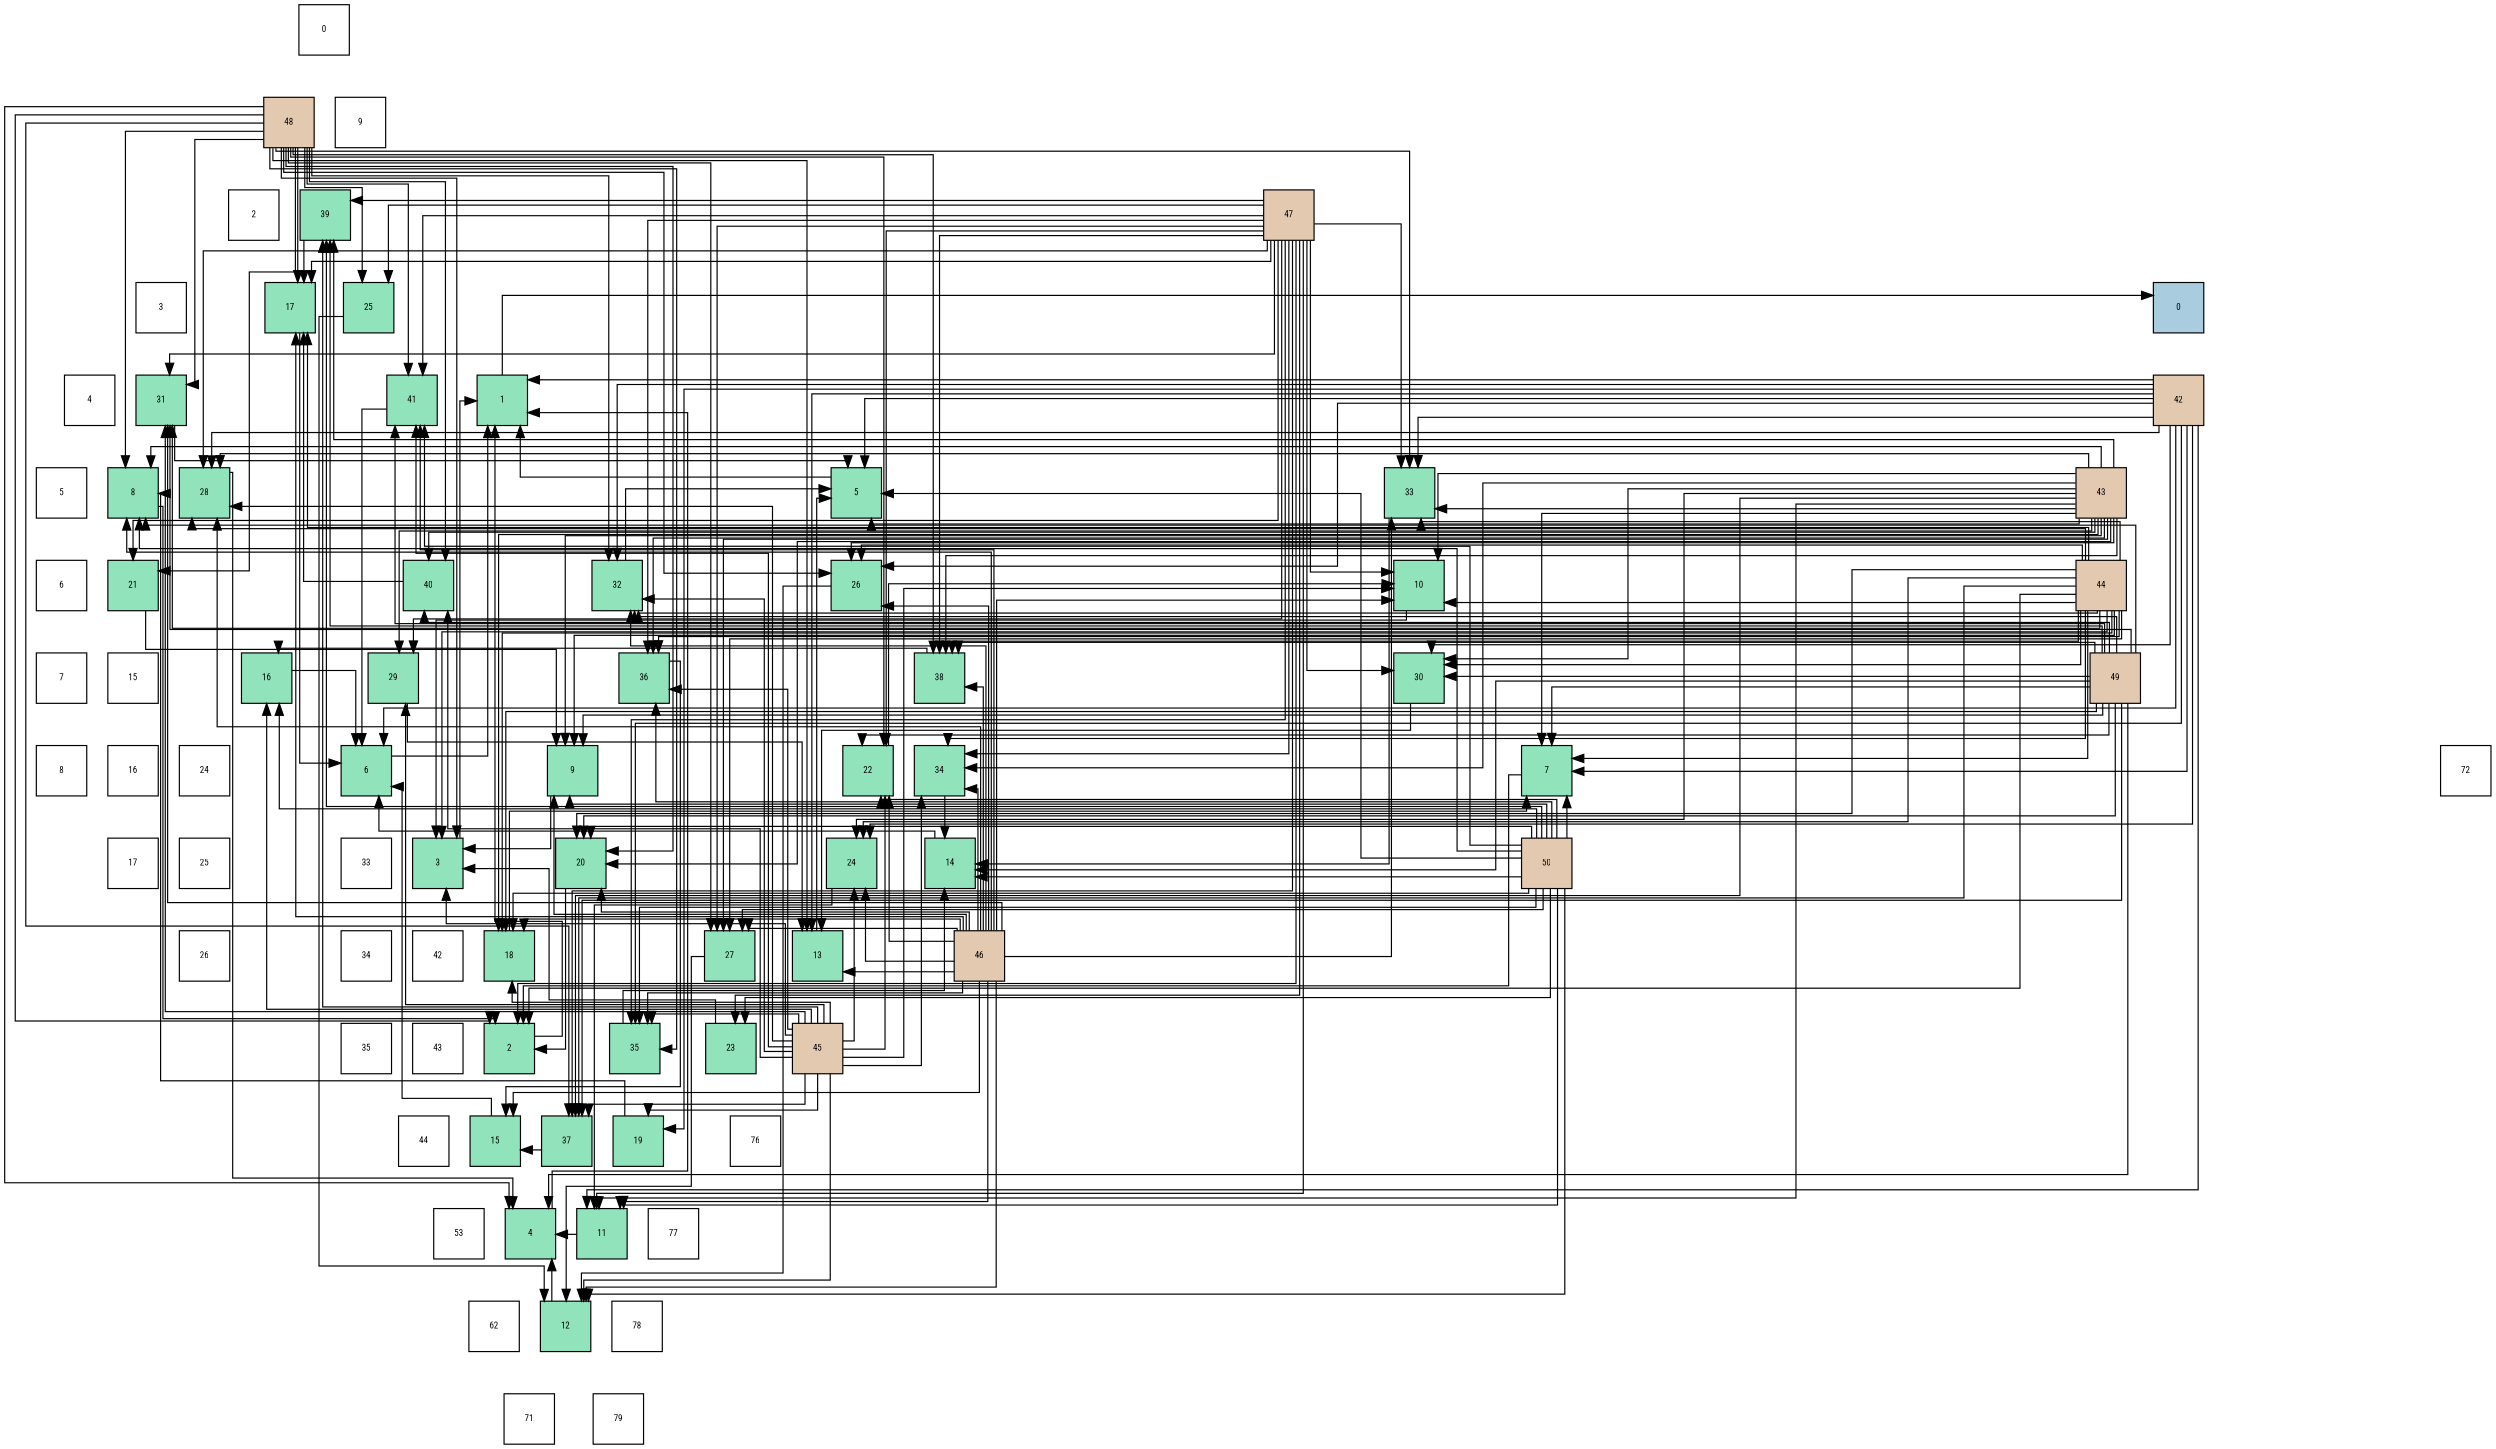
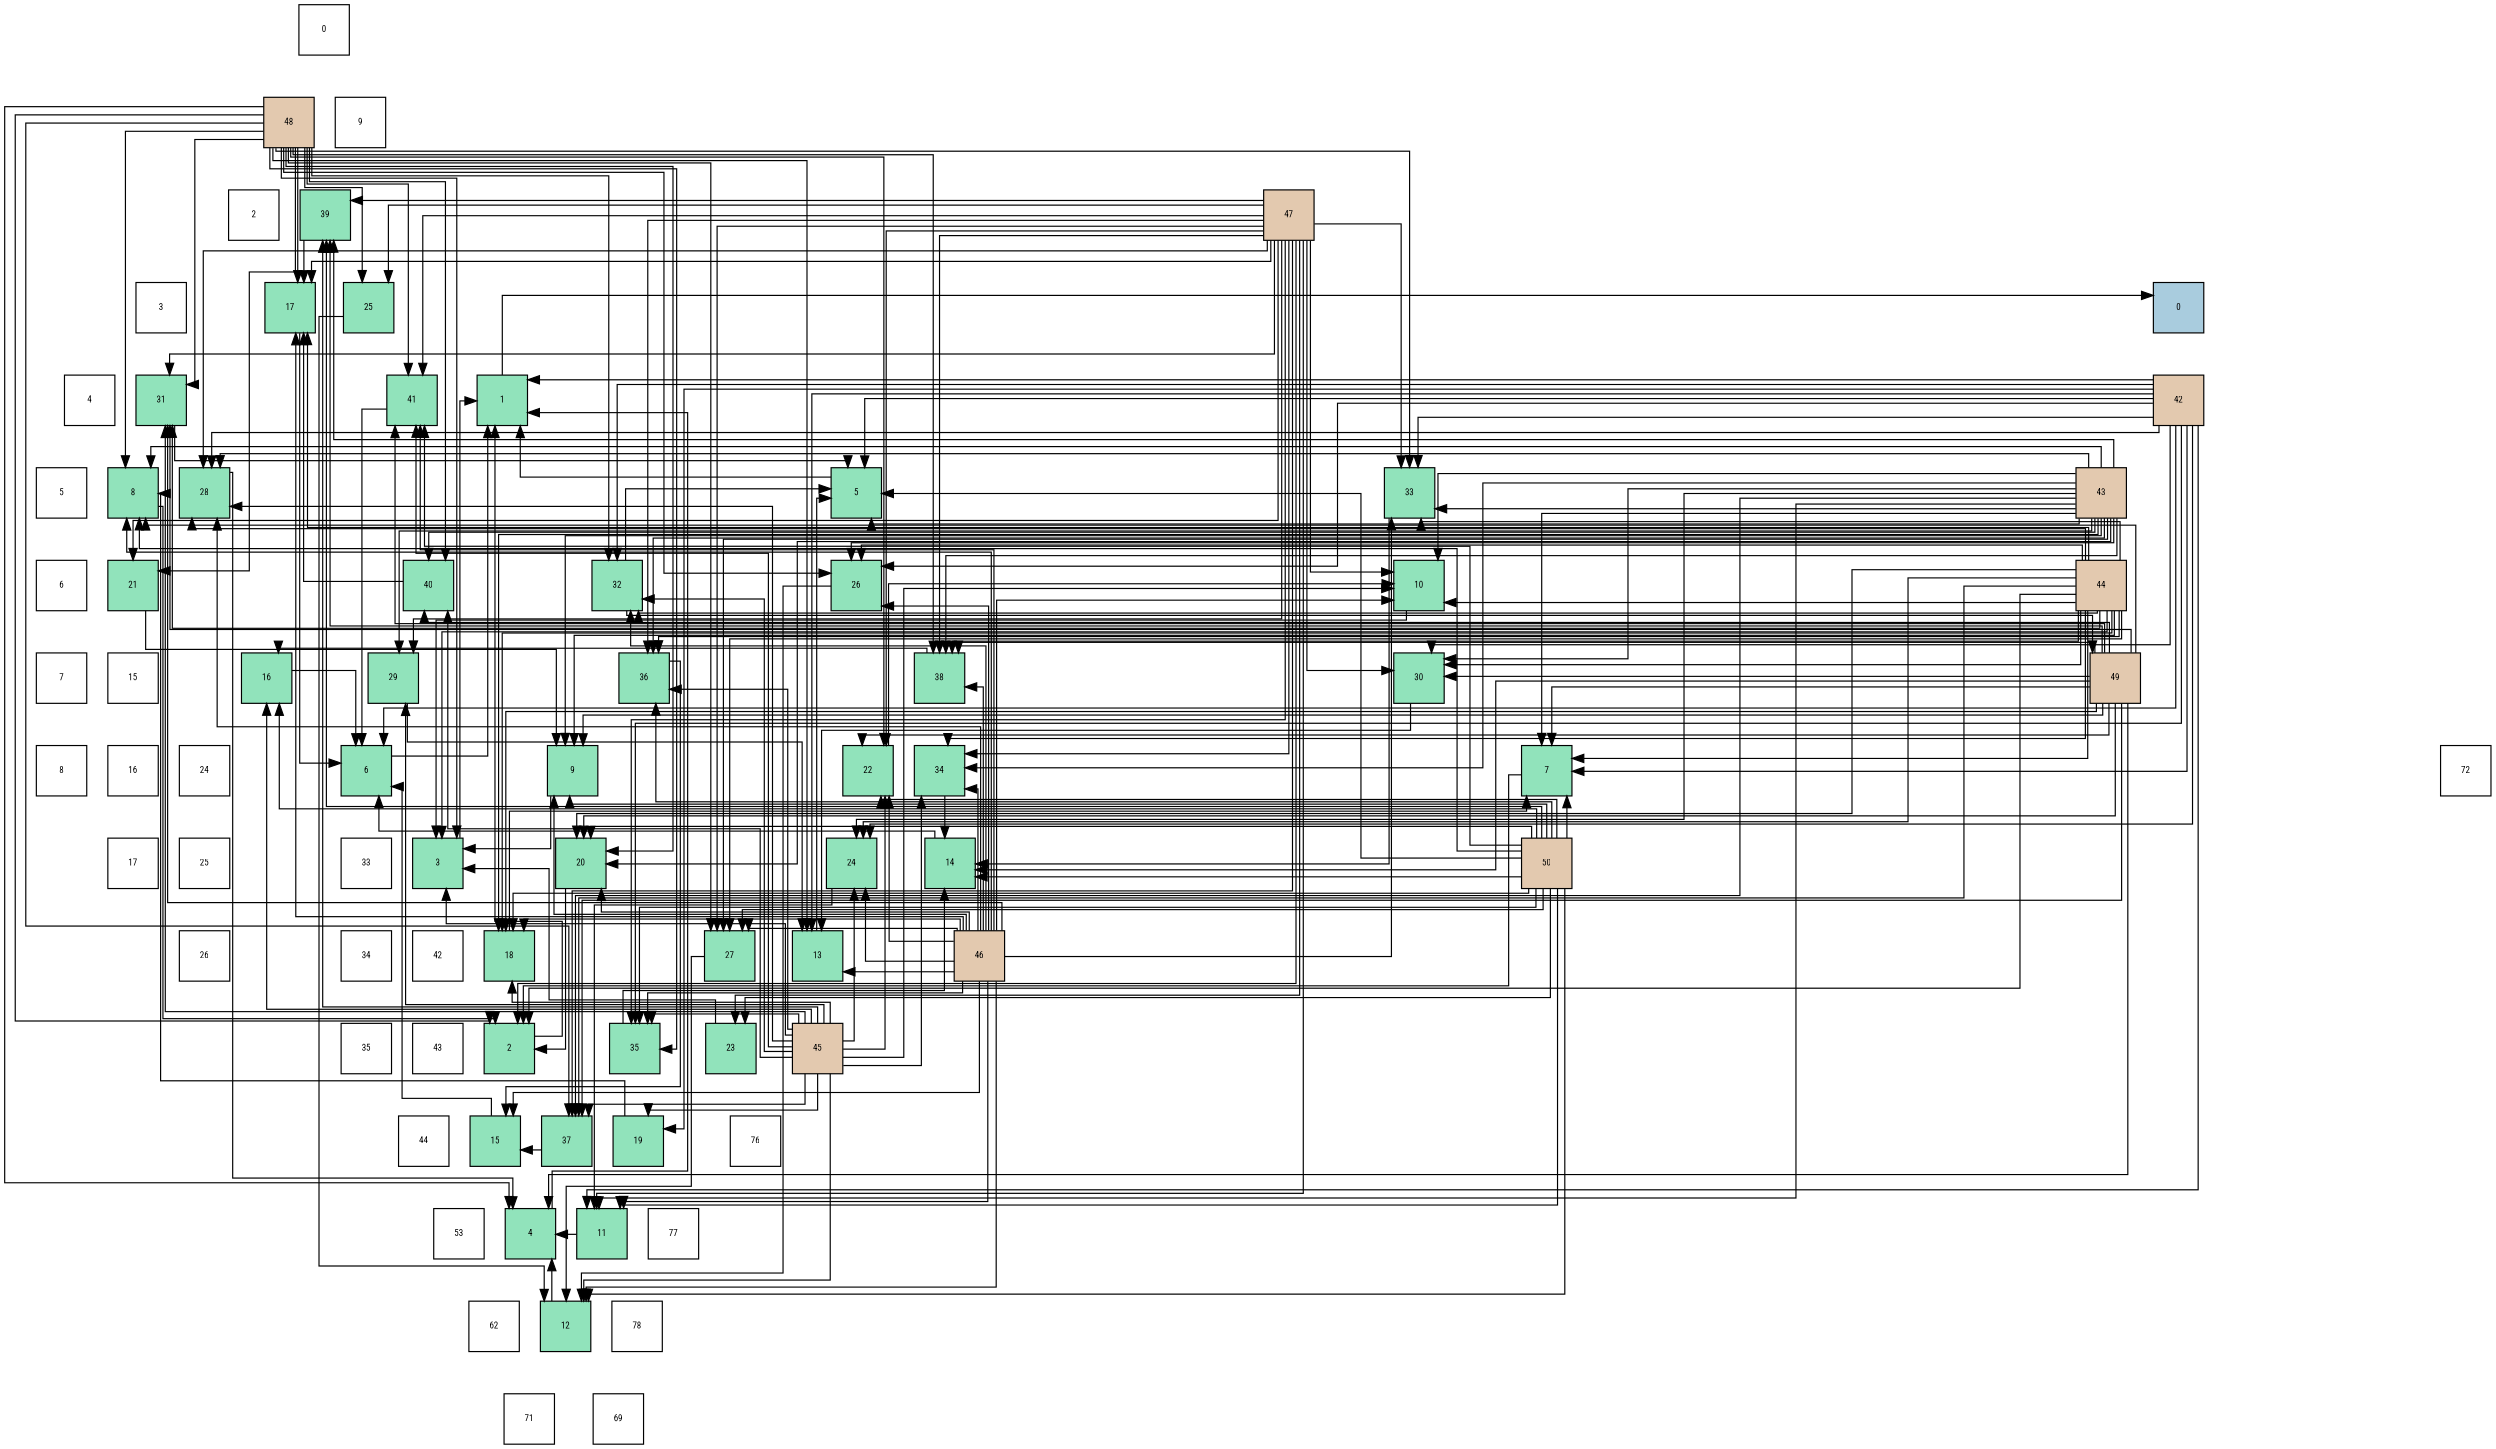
(1393, 617) -> (1370, 615)
(618, 1419) -> (618, 1419)
